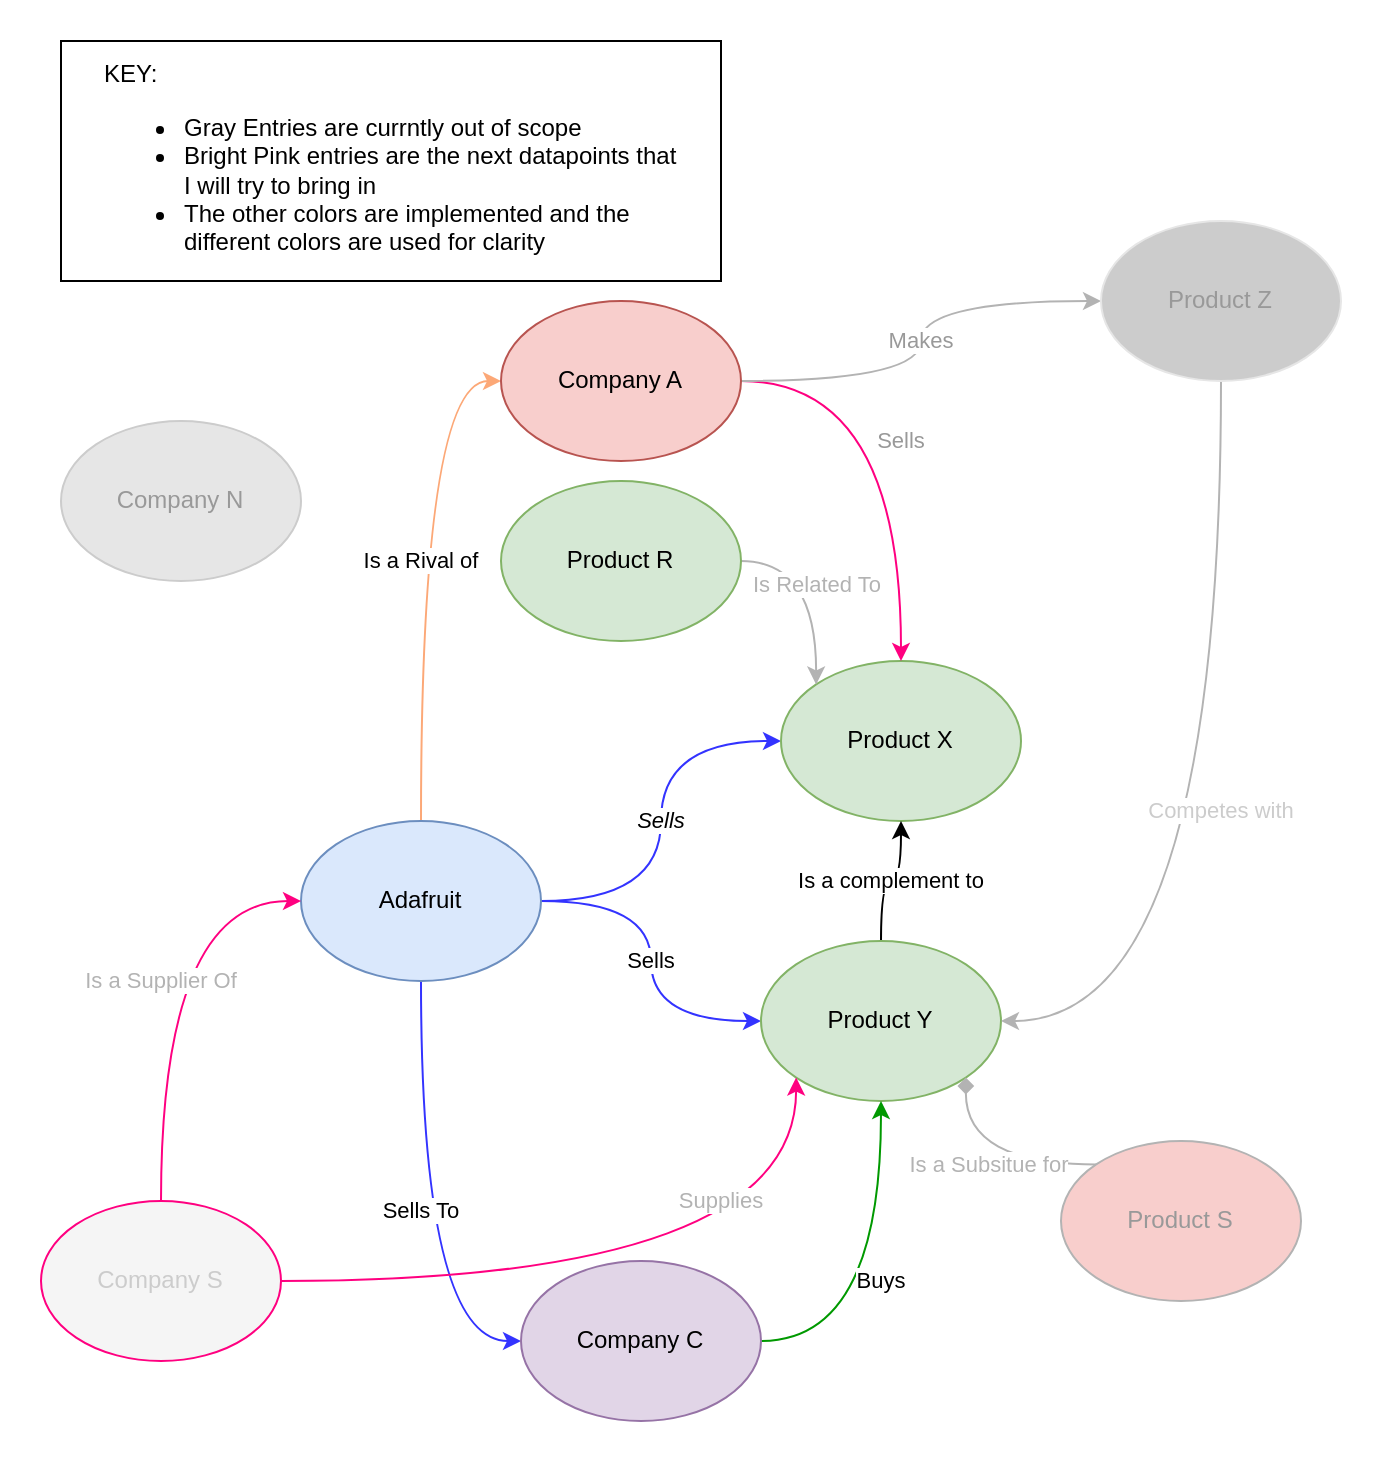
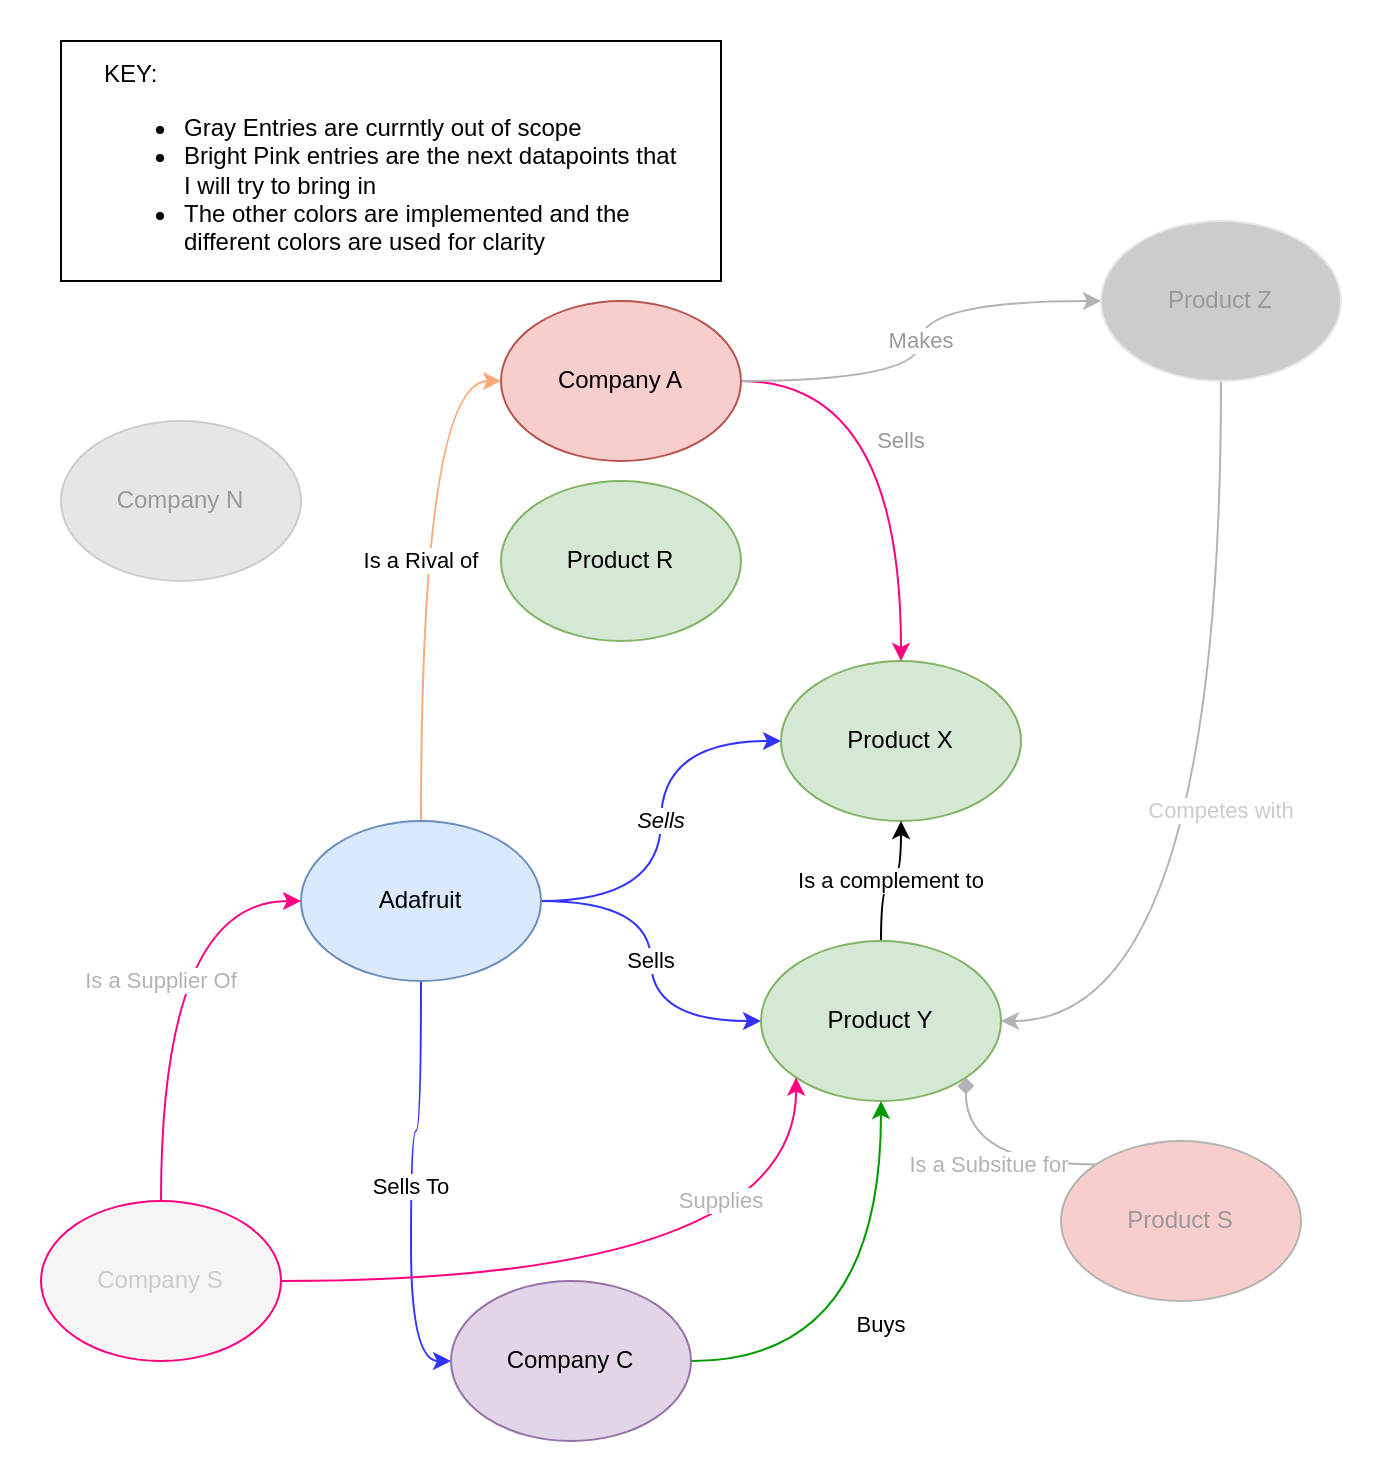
(803, 598) -> none
(641, 1341) -> (571, 1361)
